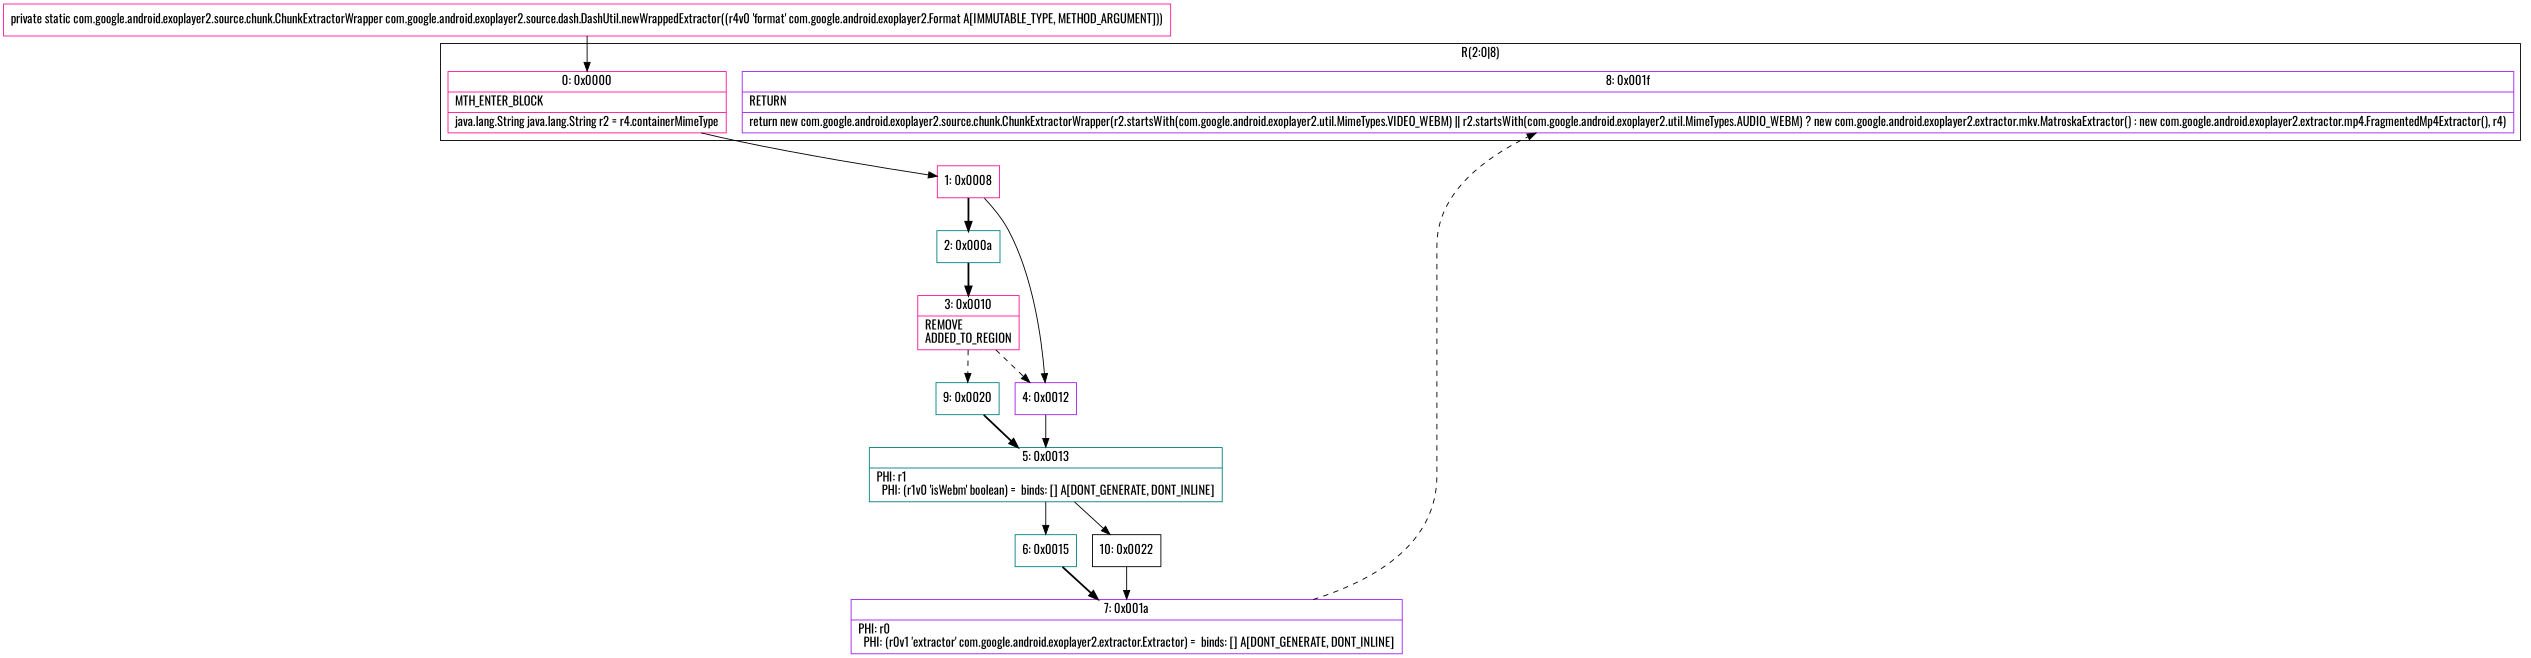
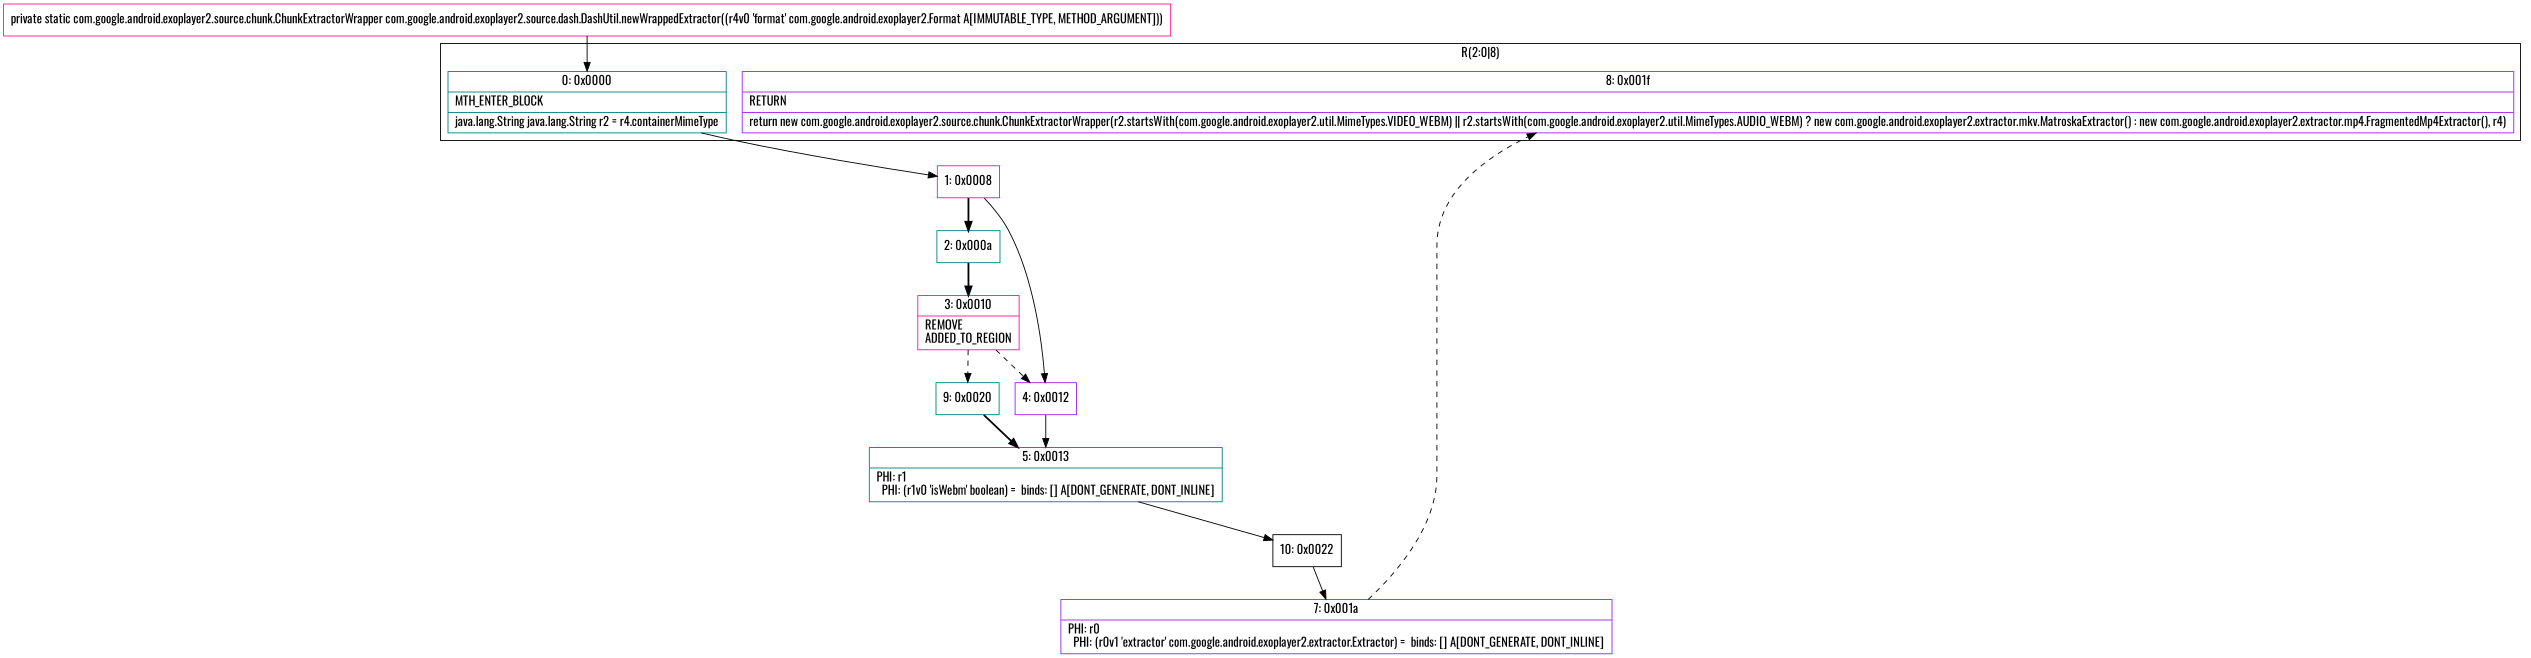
(587, 102) -> (587, 102)
(1046, 551) -> none
